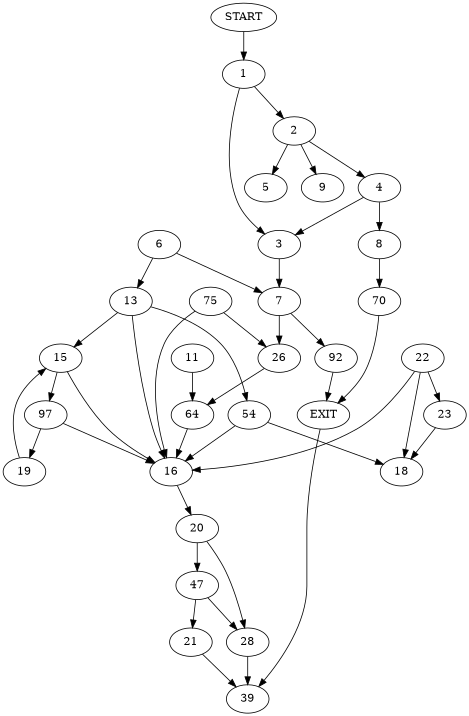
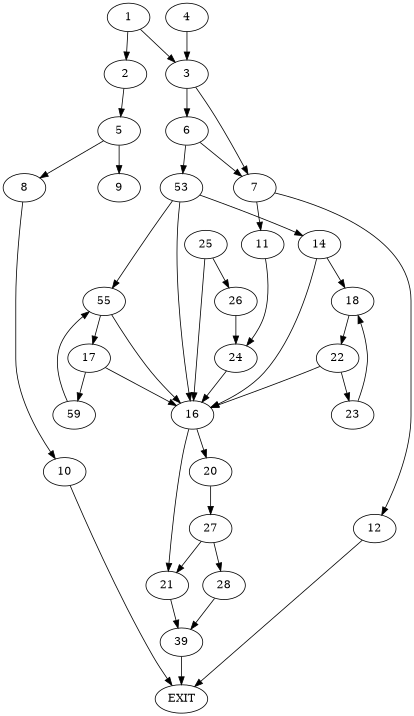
(244, 17) -> none
none -> (187, 99)
(307, 156) -> (119, 155)
(334, 157) -> none
(379, 212) -> (75, 157)
(131, 301) -> (181, 188)
(211, 301) -> (206, 245)
(379, 301) -> (65, 472)
(279, 326) -> (258, 212)
(61, 358) -> (104, 301)
(336, 358) -> (375, 529)
(413, 411) -> (346, 326)
(46, 415) -> (89, 358)
(192, 415) -> (236, 358)
(249, 415) -> (320, 245)
(24, 472) -> (74, 415)
none -> (176, 496)
(307, 560) -> (181, 667)
(229, 579) -> none
(197, 585) -> (211, 529)
